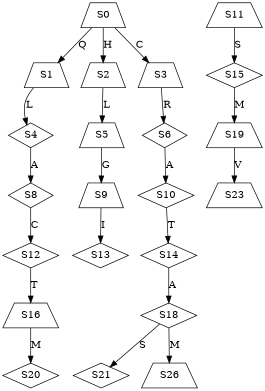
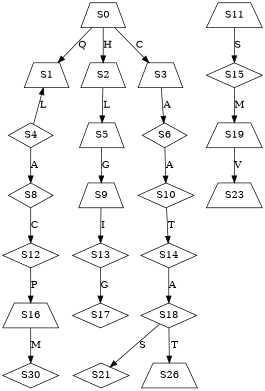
(25, 102) -> (38, 109)
(167, 105) -> (167, 105)
(34, 285) -> (34, 285)
none -> (100, 315)
(175, 345) -> (175, 345)
(31, 376) -> (31, 376)
